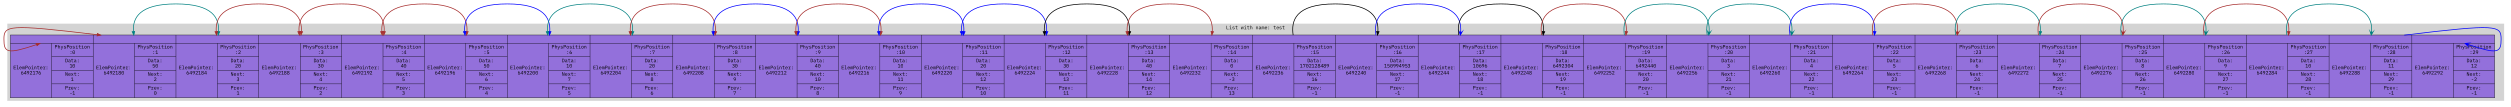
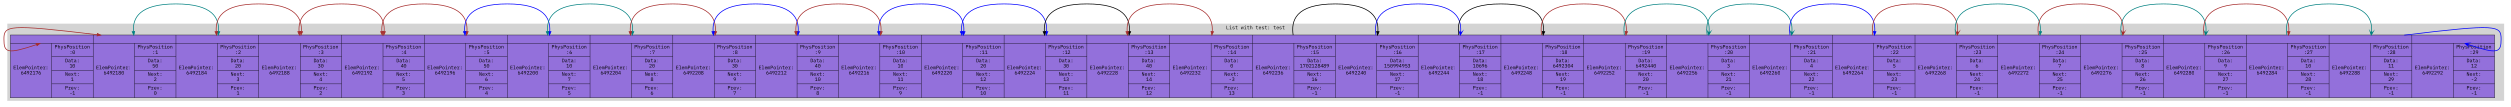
(1256, 28) -> (1256, 28)
